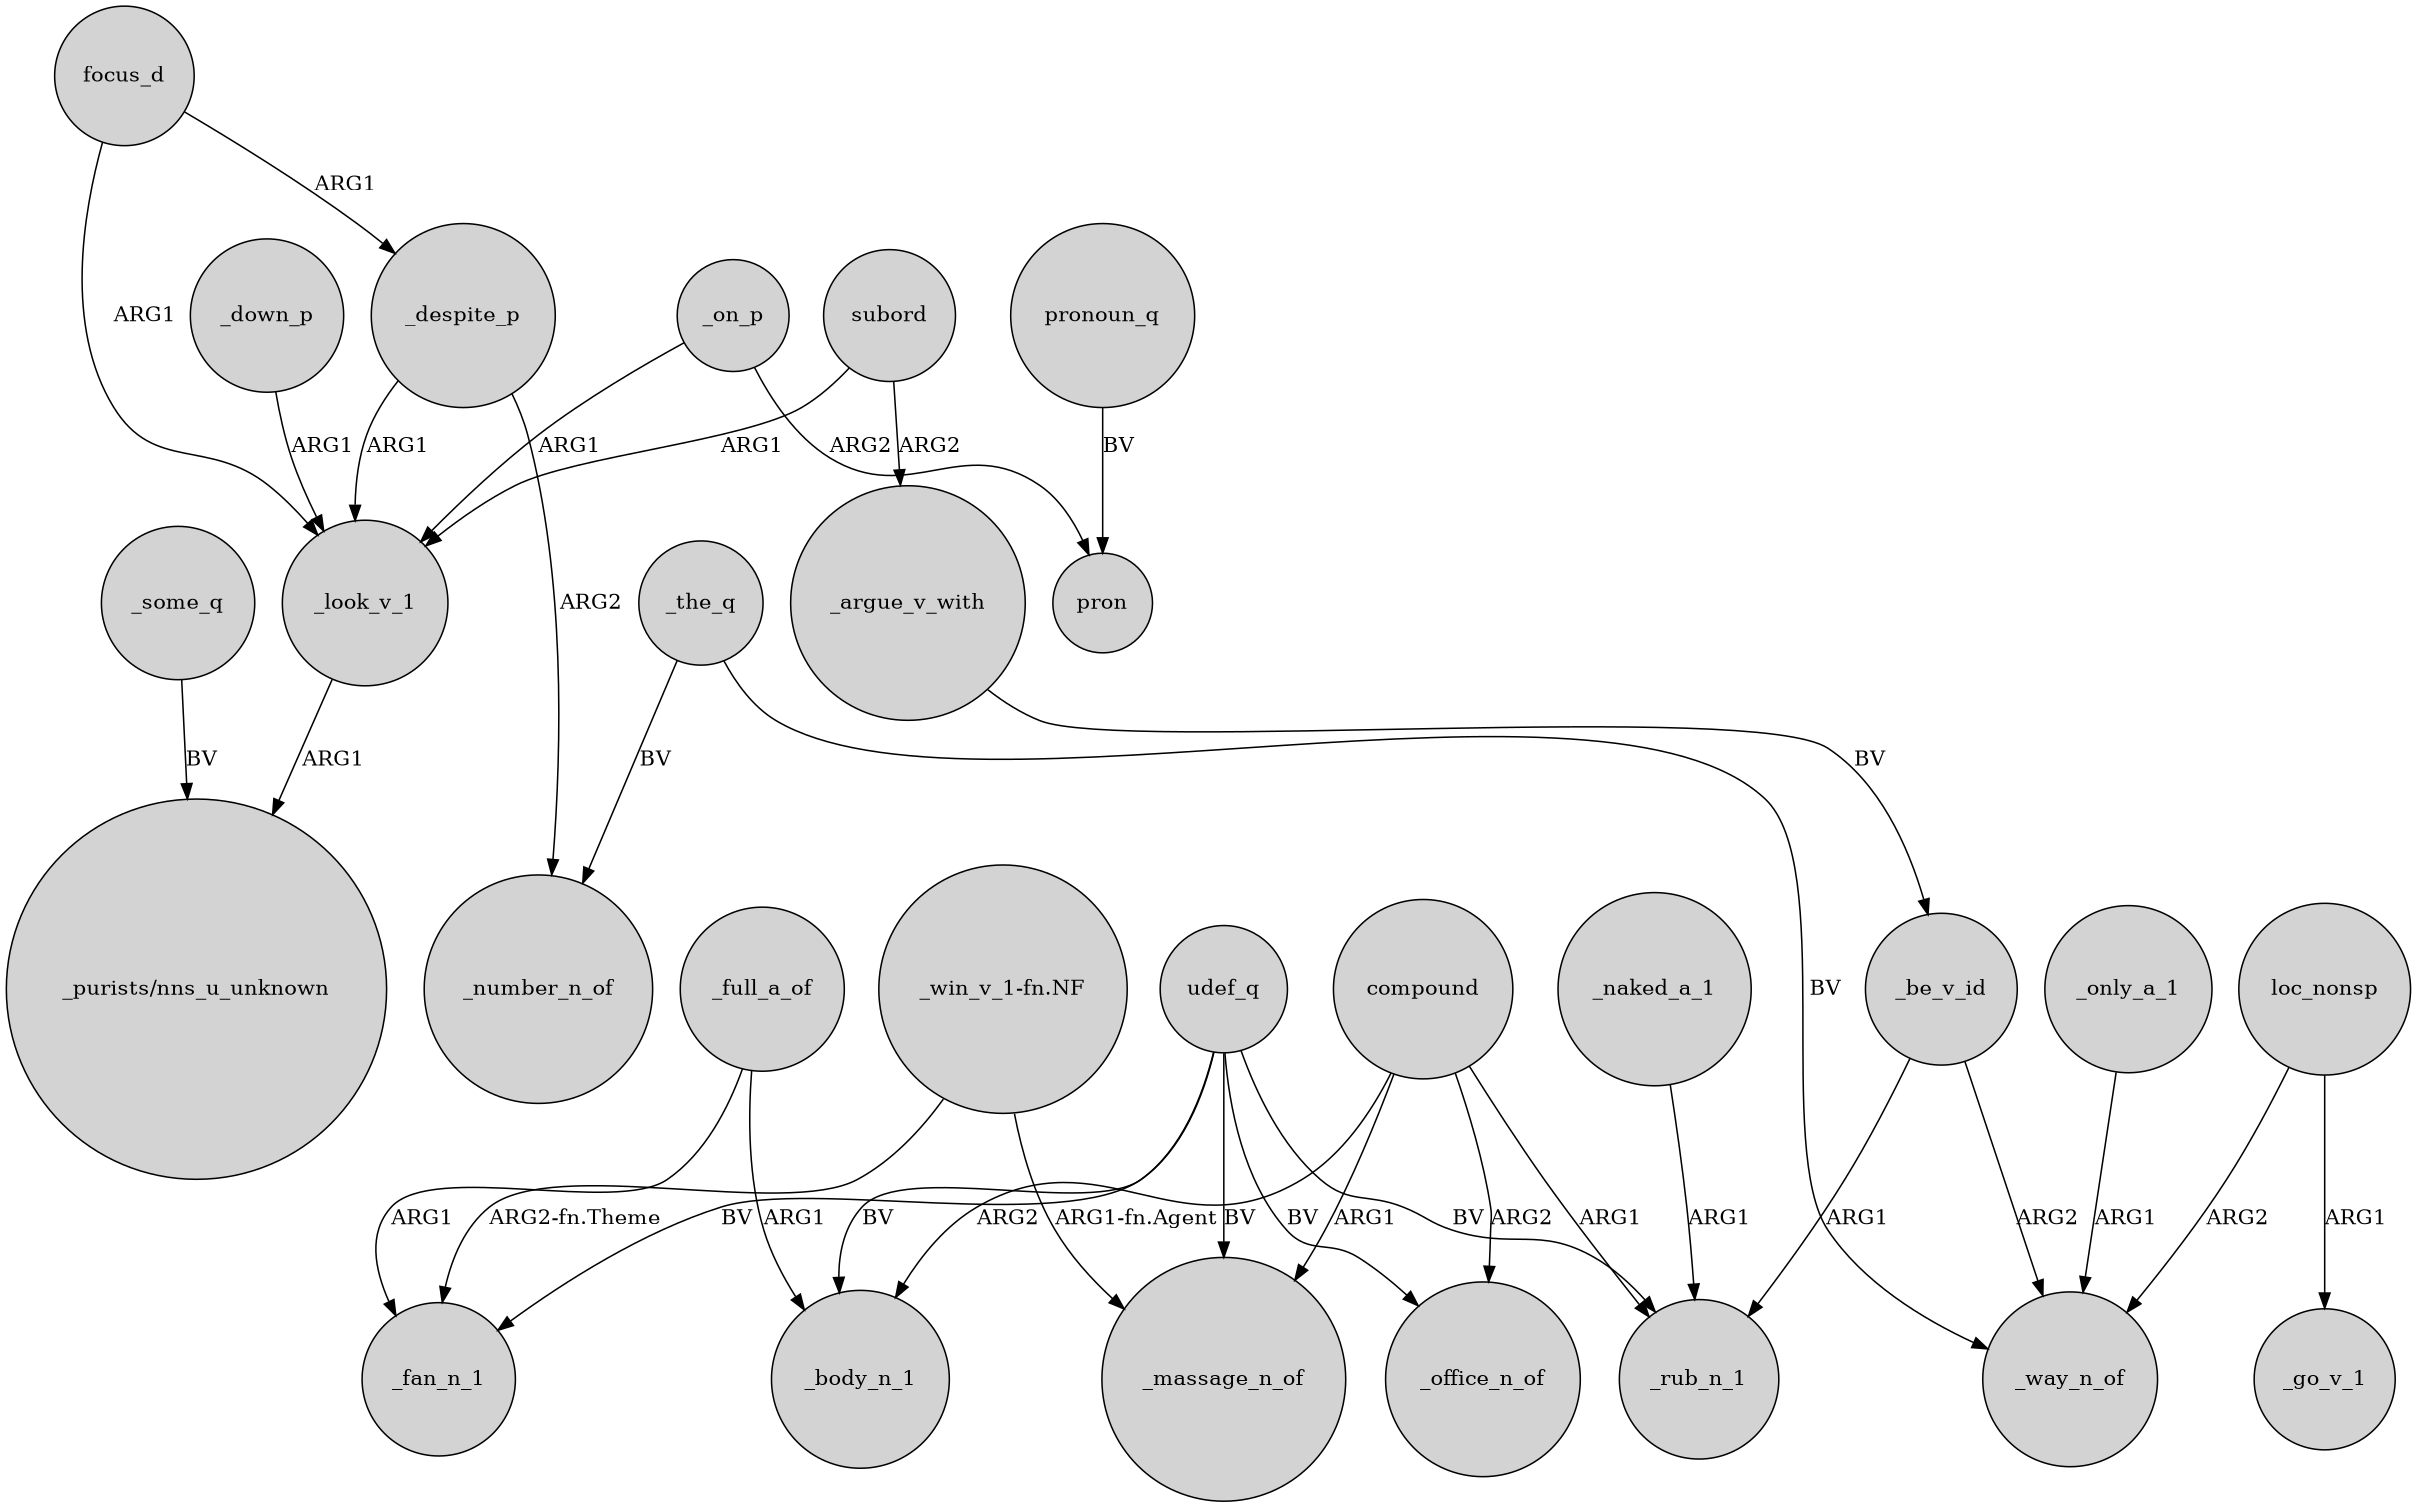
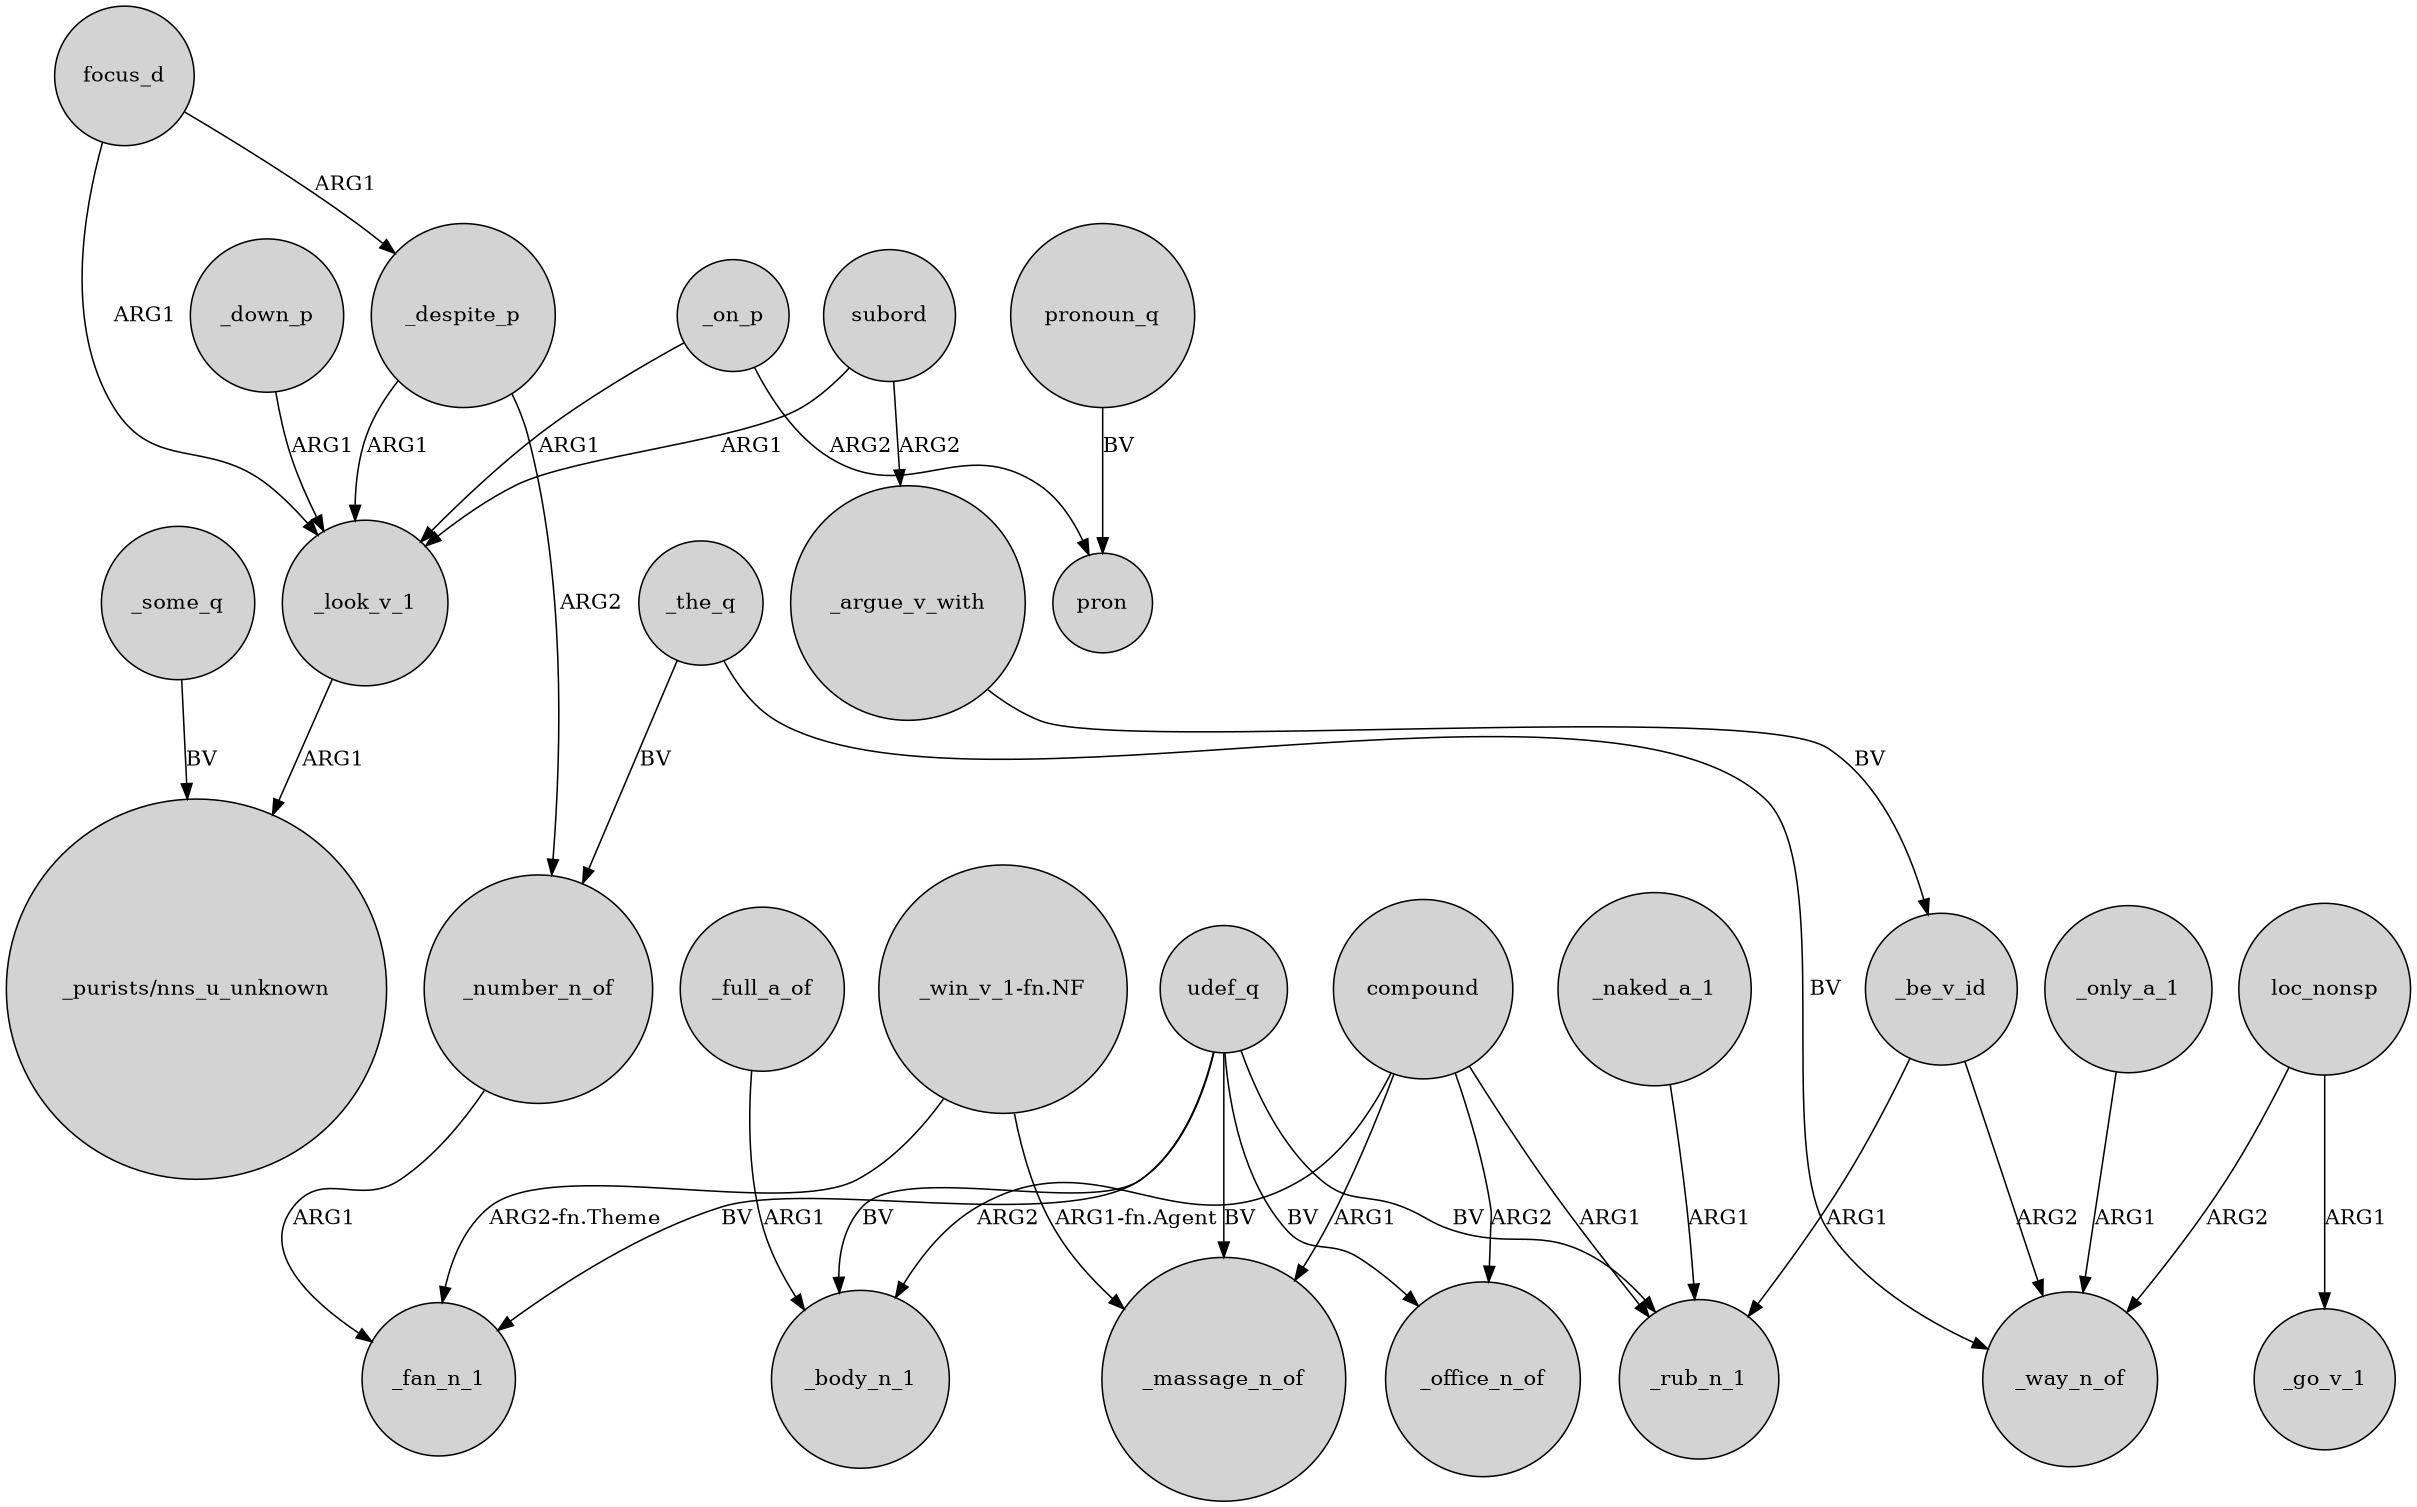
(507, 1189) -> (327, 1189)
